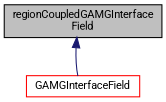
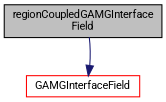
(76, 62) -> (90, 51)
